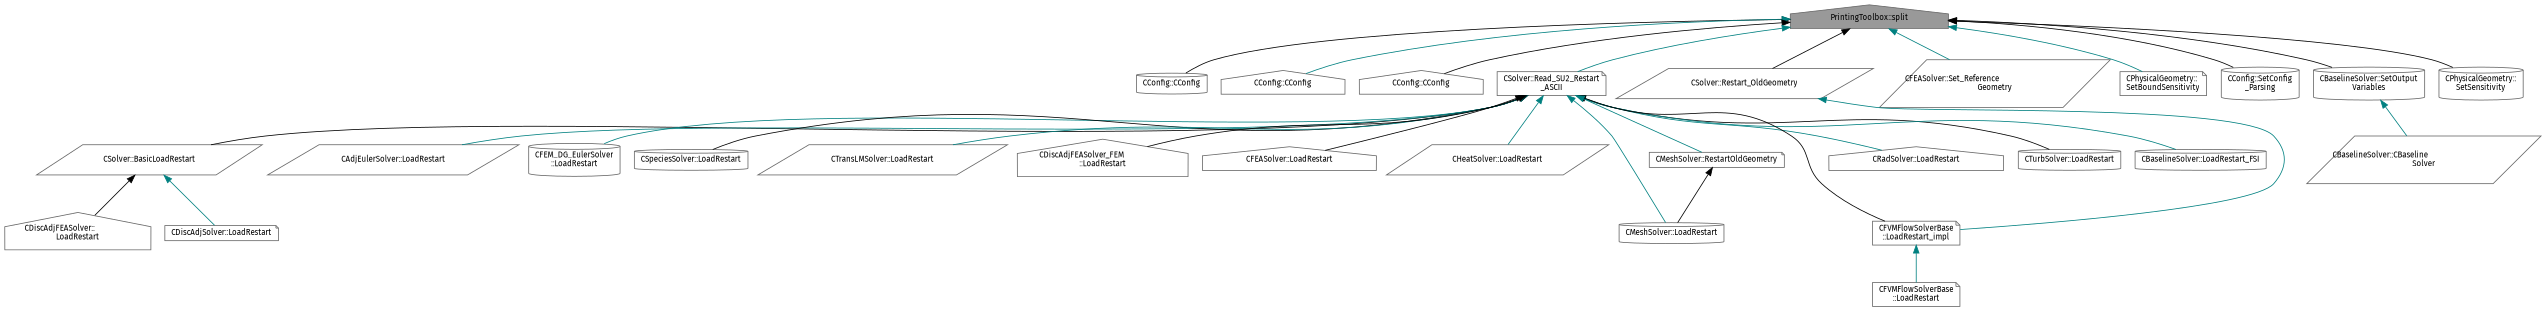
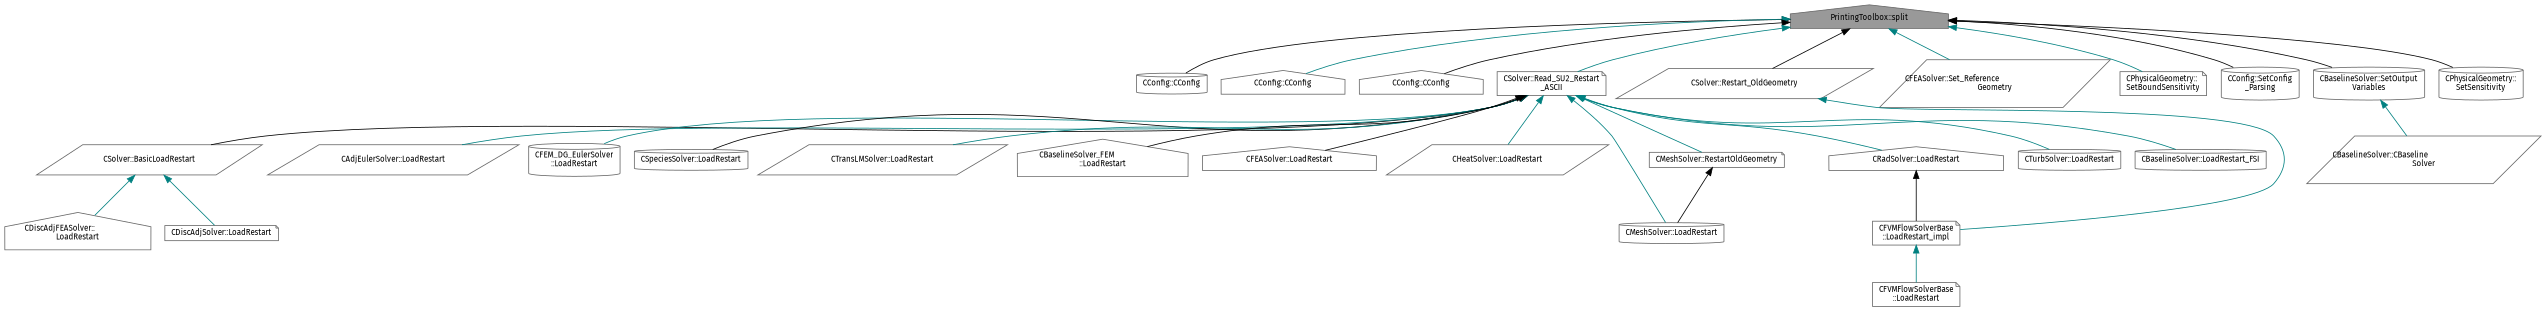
(1747, 116) -> (1916, 200)
(1817, 121) -> (1817, 121)
(1103, 160) -> (1103, 160)
(112, 198) -> (112, 198)
